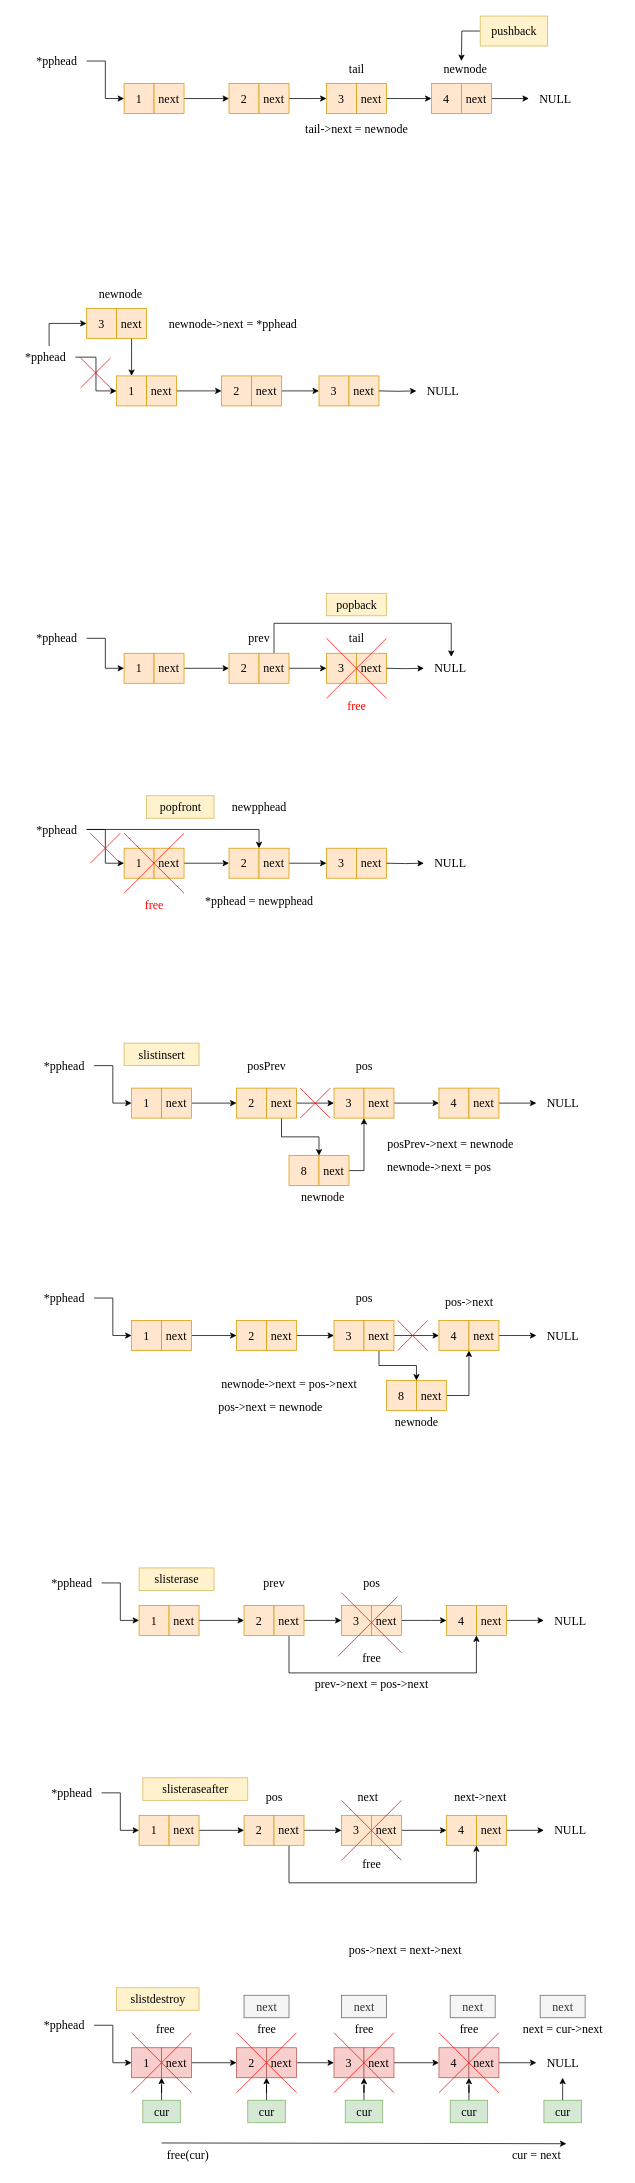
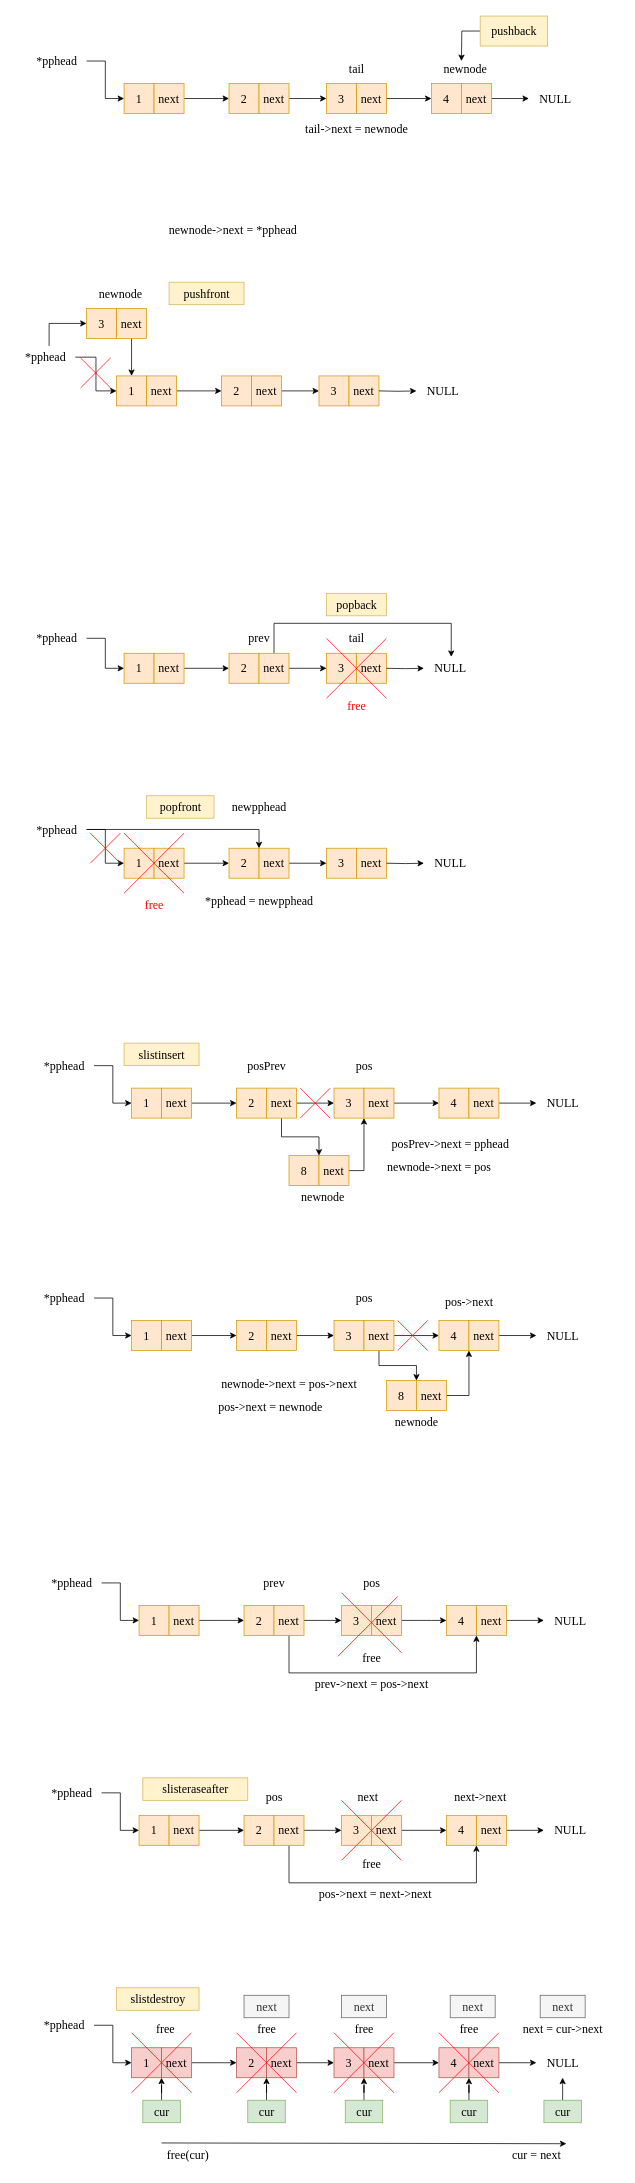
none -> (207, 293)
(233, 323) -> (233, 229)
(451, 1144) -> (451, 1144)
(177, 1579) -> none
(405, 1950) -> (375, 1894)
